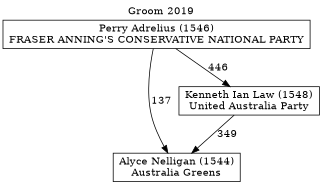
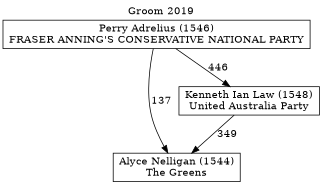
(177, 167) -> (177, 167)
